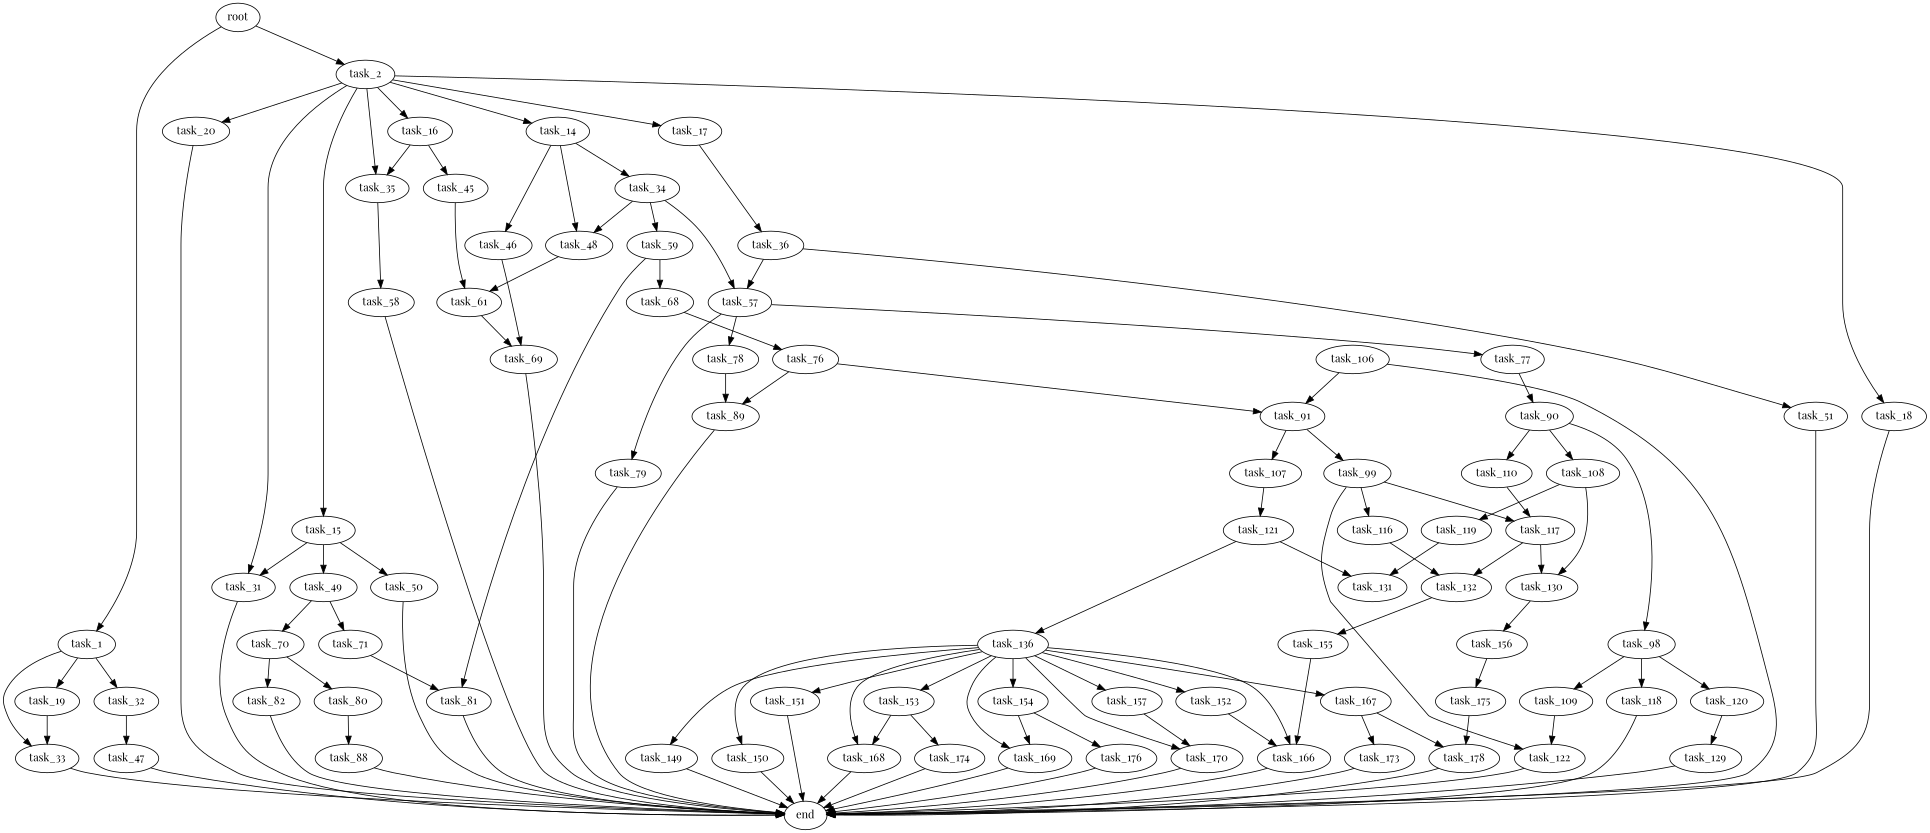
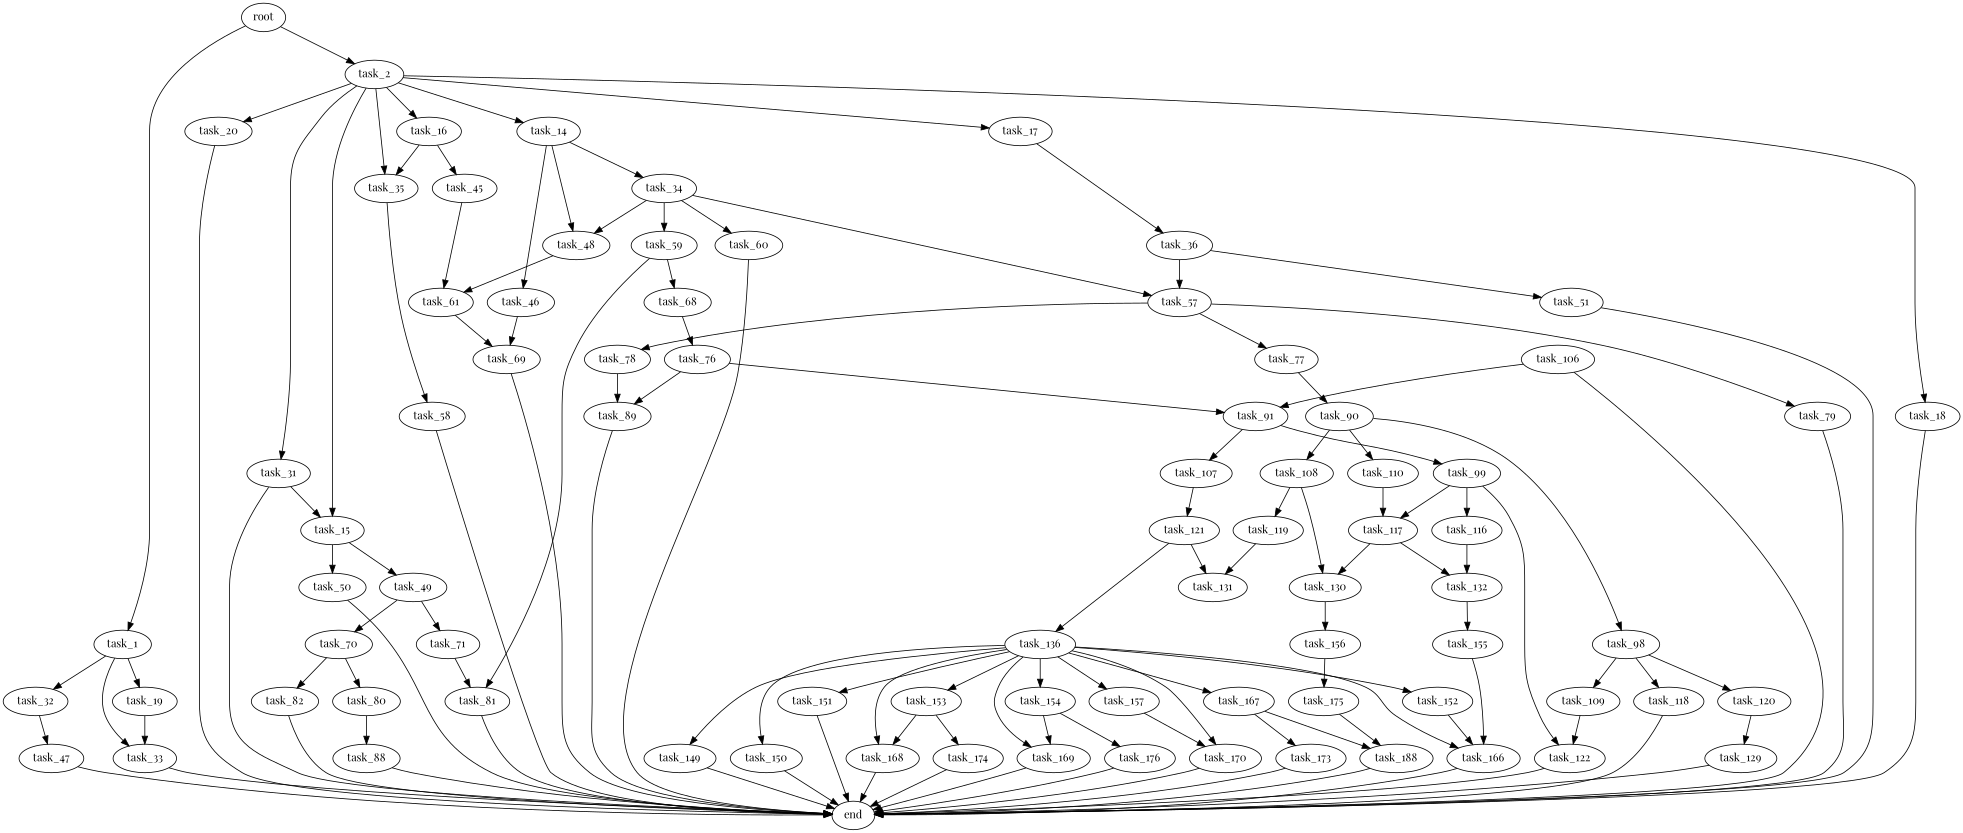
none -> (749, 245)
(287, 557) -> (303, 499)
(1464, 758) -> (1396, 758)
